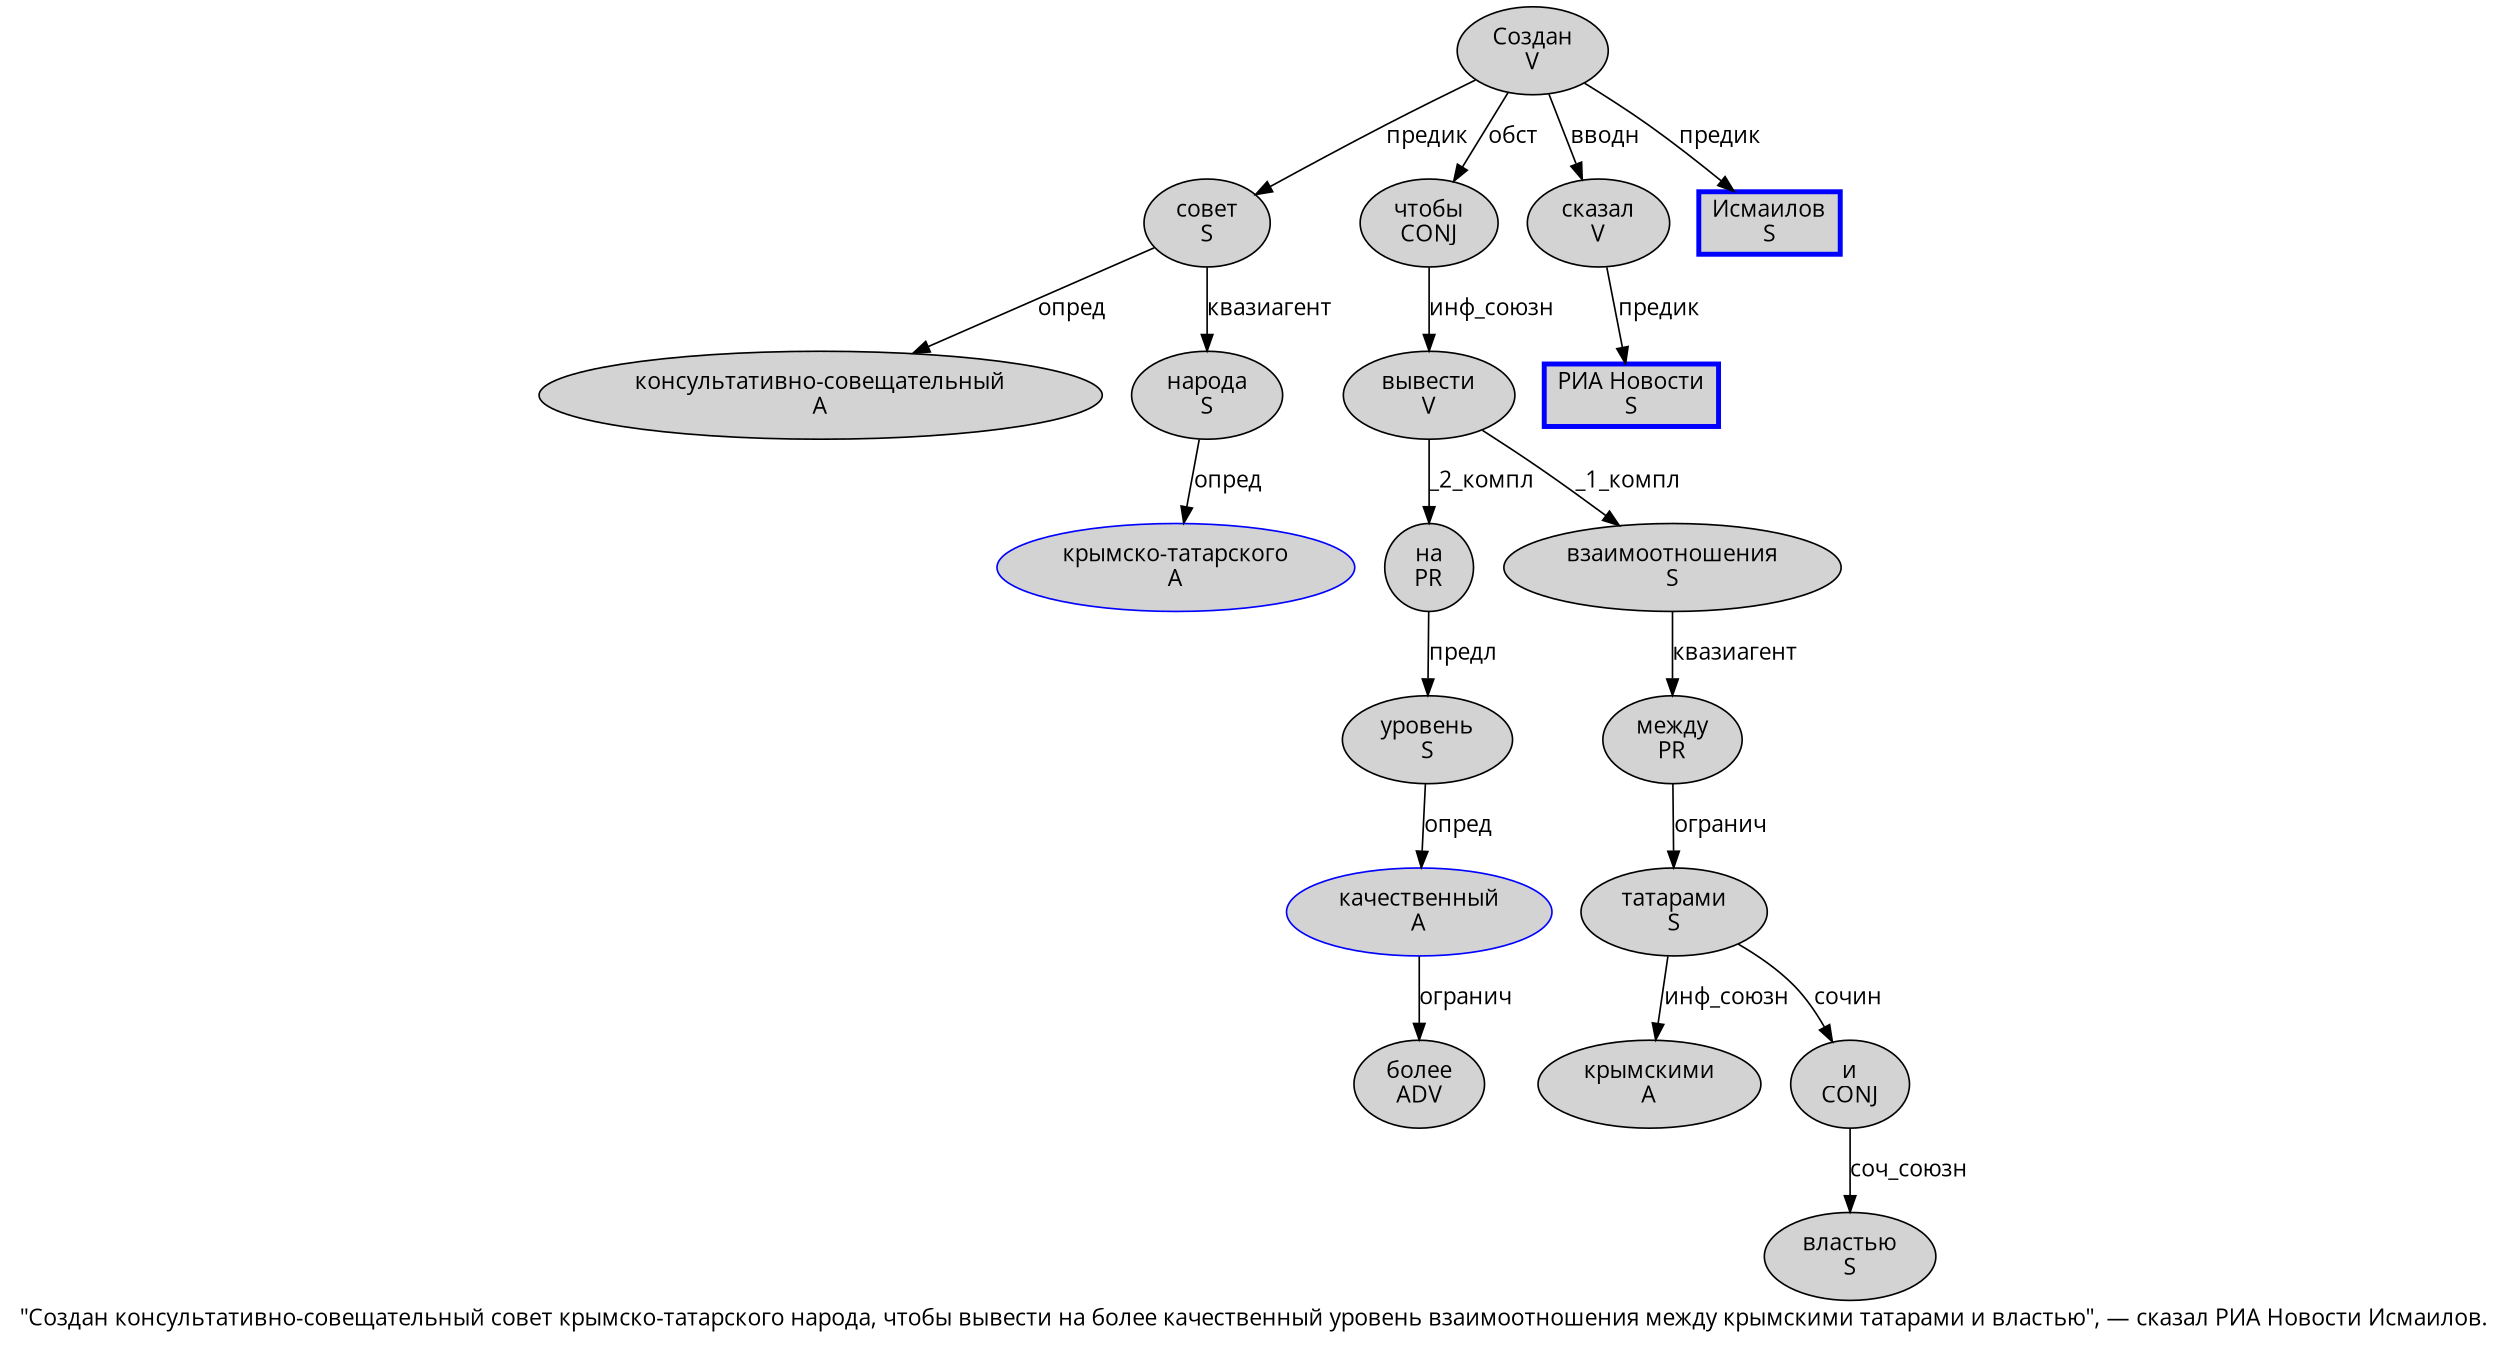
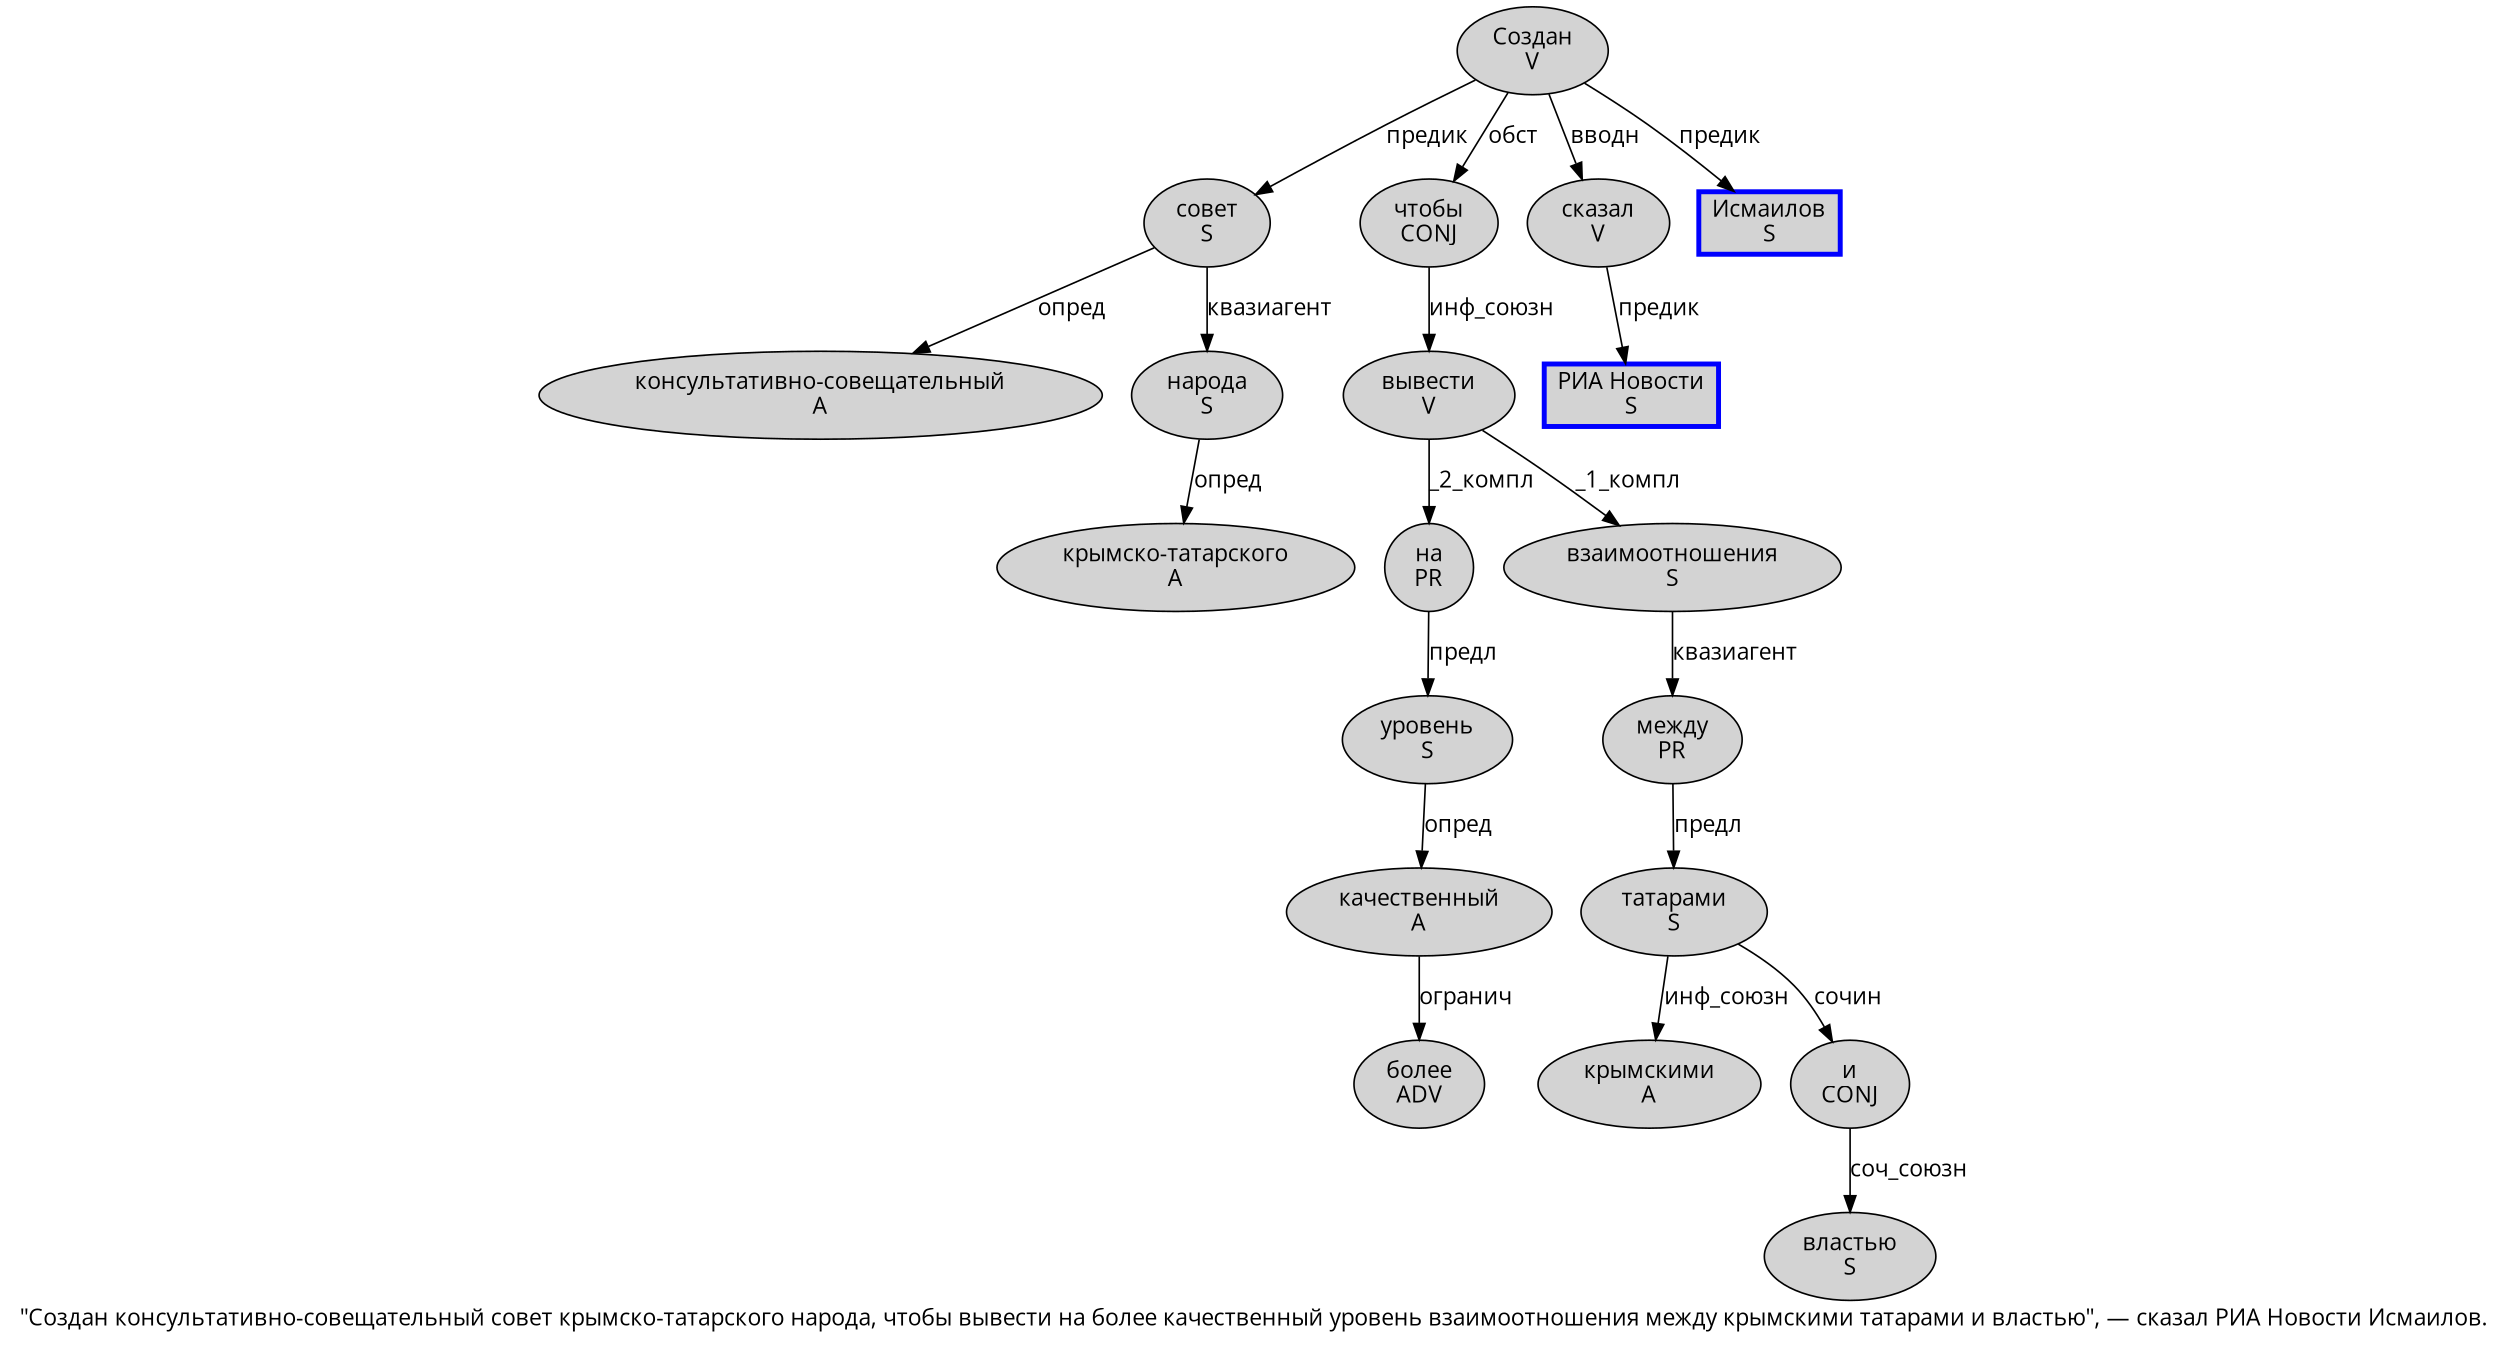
(1176, 567) -> (1176, 567)
(1721, 826) -> (1709, 826)
(1419, 912) -> (1419, 912)
